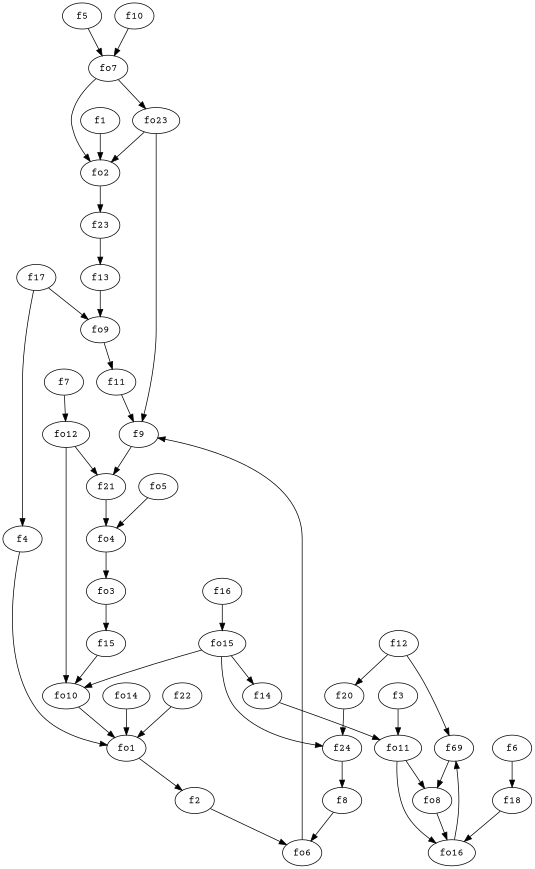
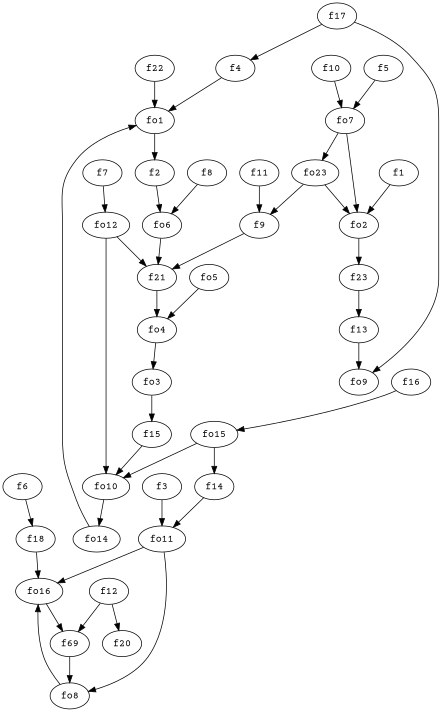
(107, 352) -> none
(302, 598) -> (160, 248)
(94, 720) -> (102, 509)
(342, 748) -> none
